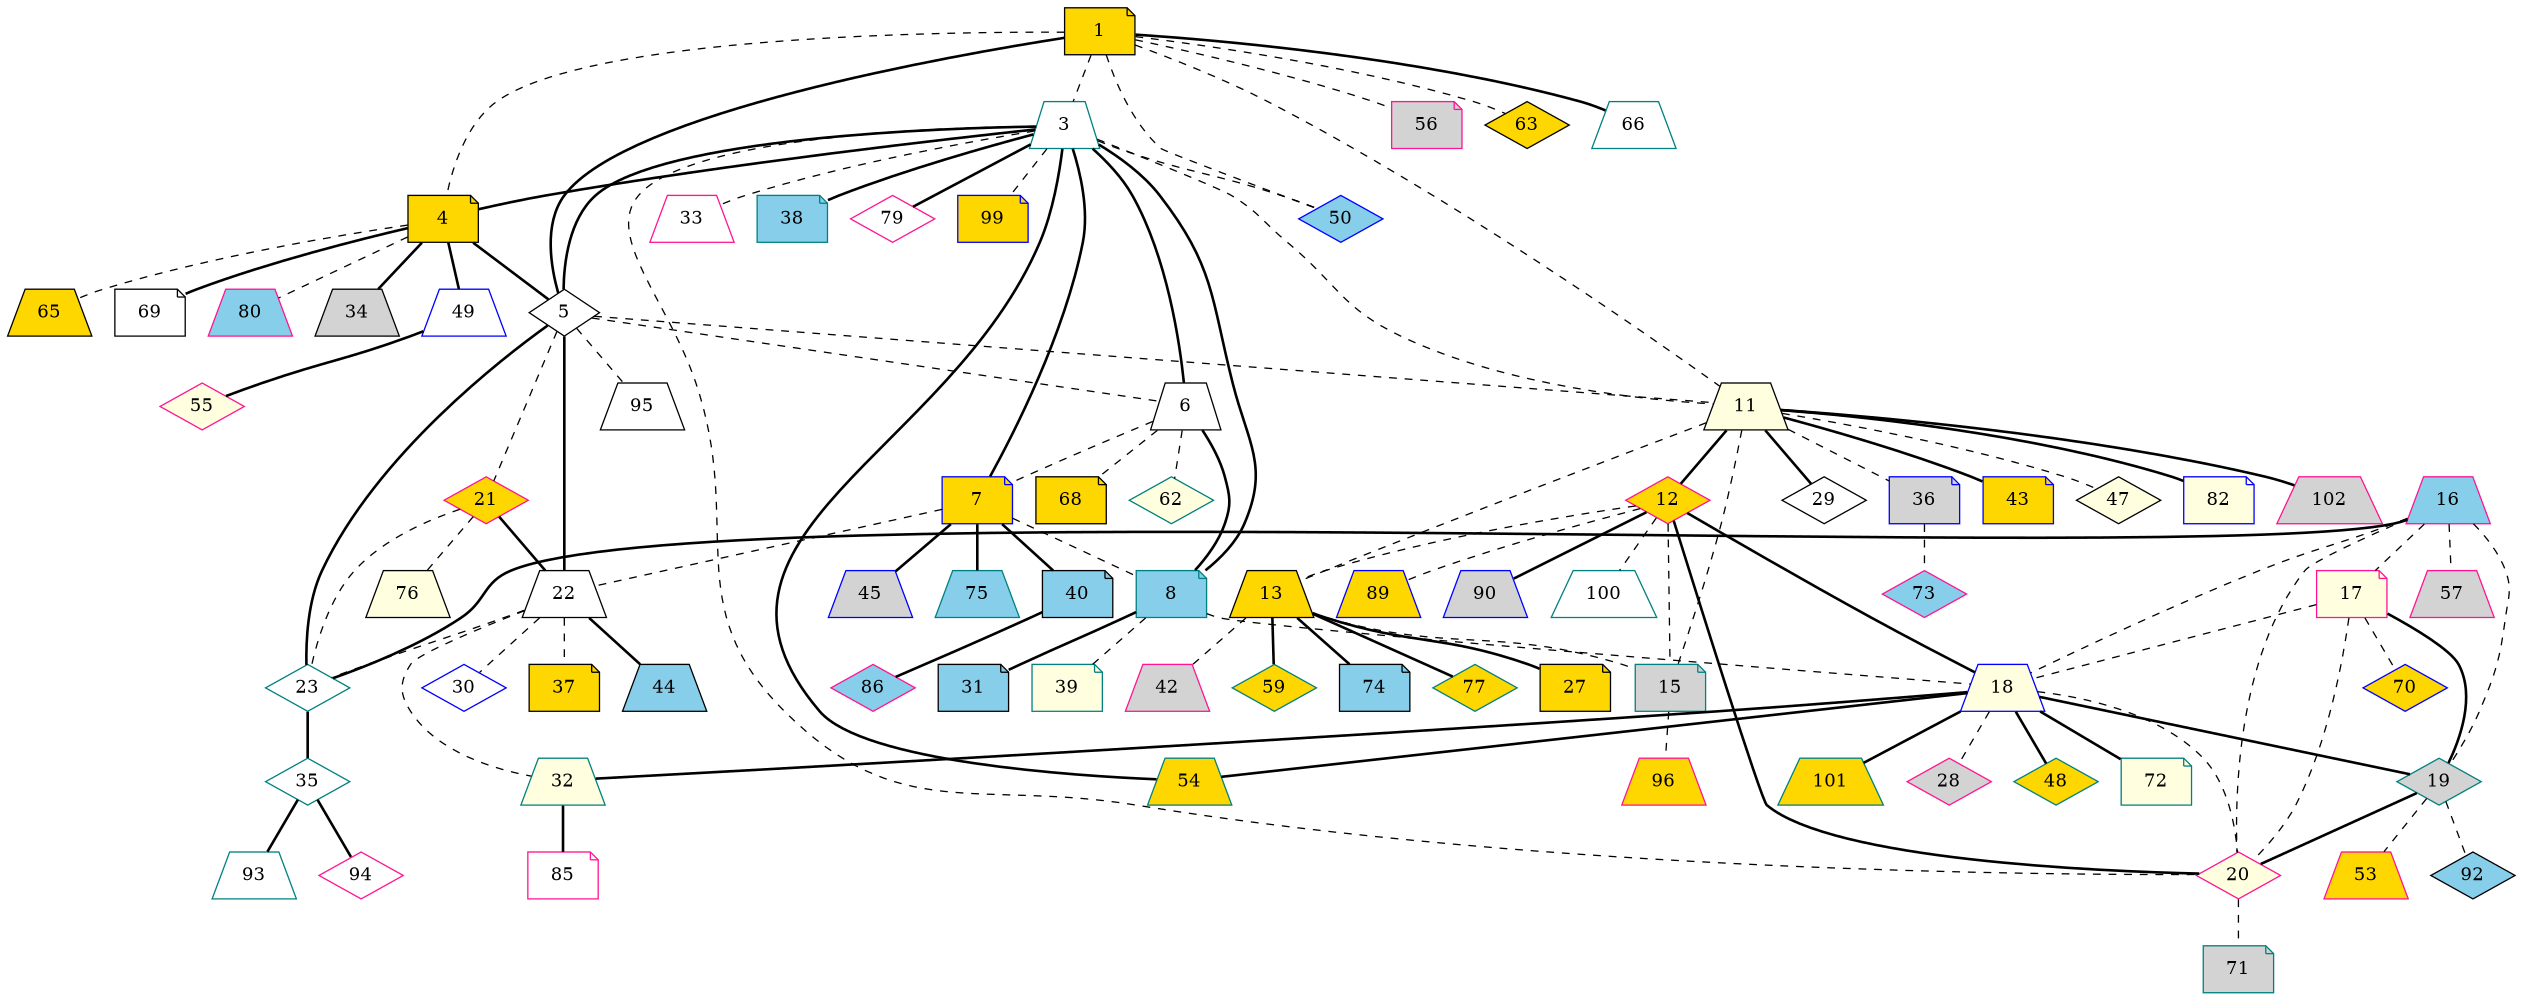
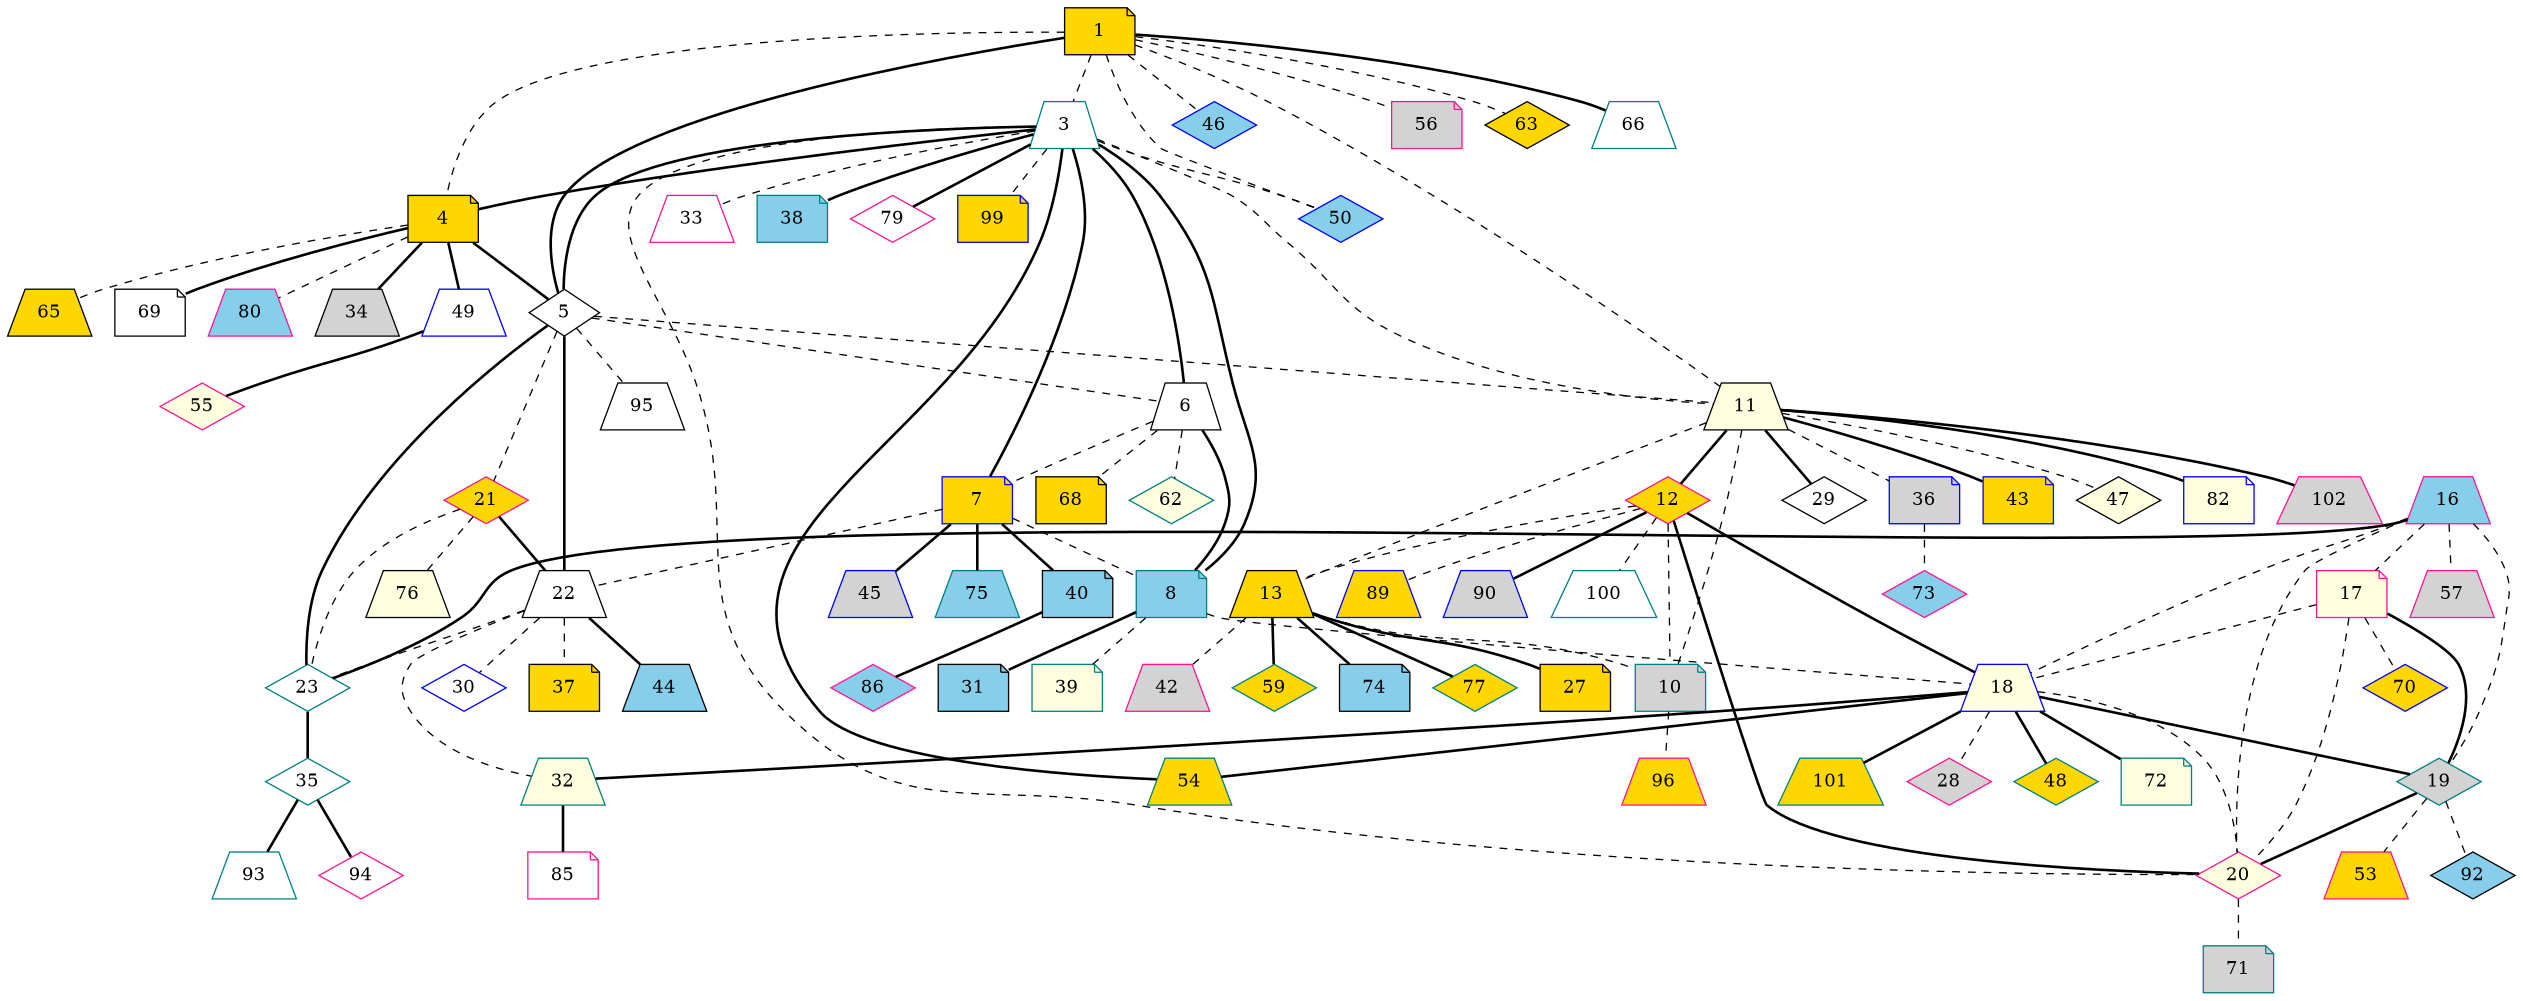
none -> (1214, 125)
(1670, 688) -> (1670, 688)
